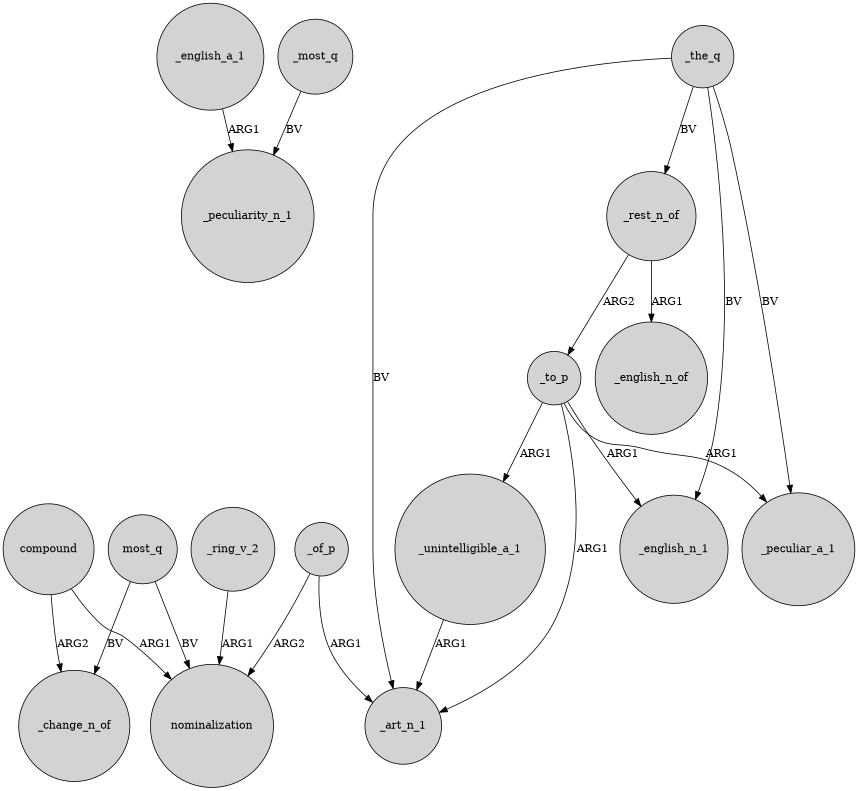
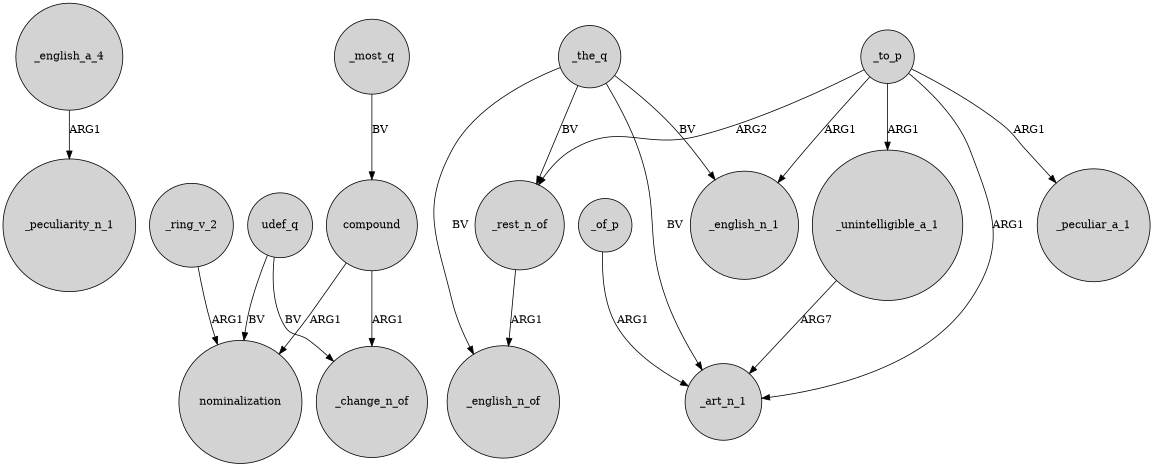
(210, 57) -> (69, 57)
(289, 120) -> (372, 133)
(758, 284) -> (439, 181)
(600, 301) -> (702, 135)
(143, 549) -> (280, 225)
(283, 623) -> none
(73, 644) -> (388, 320)
(451, 644) -> (816, 320)
